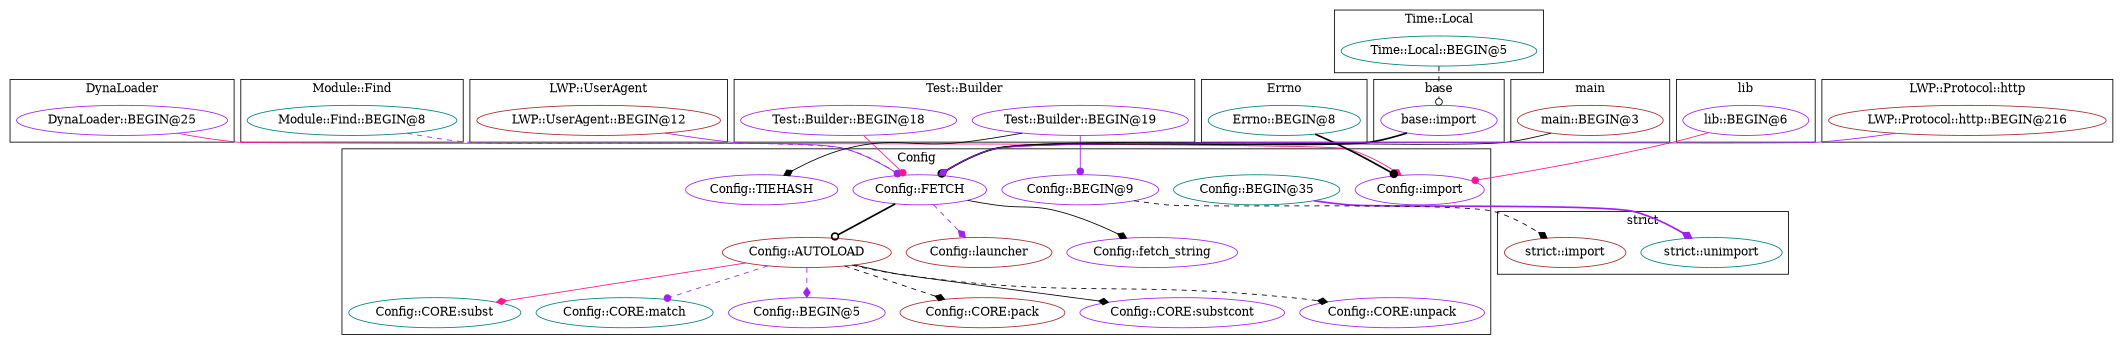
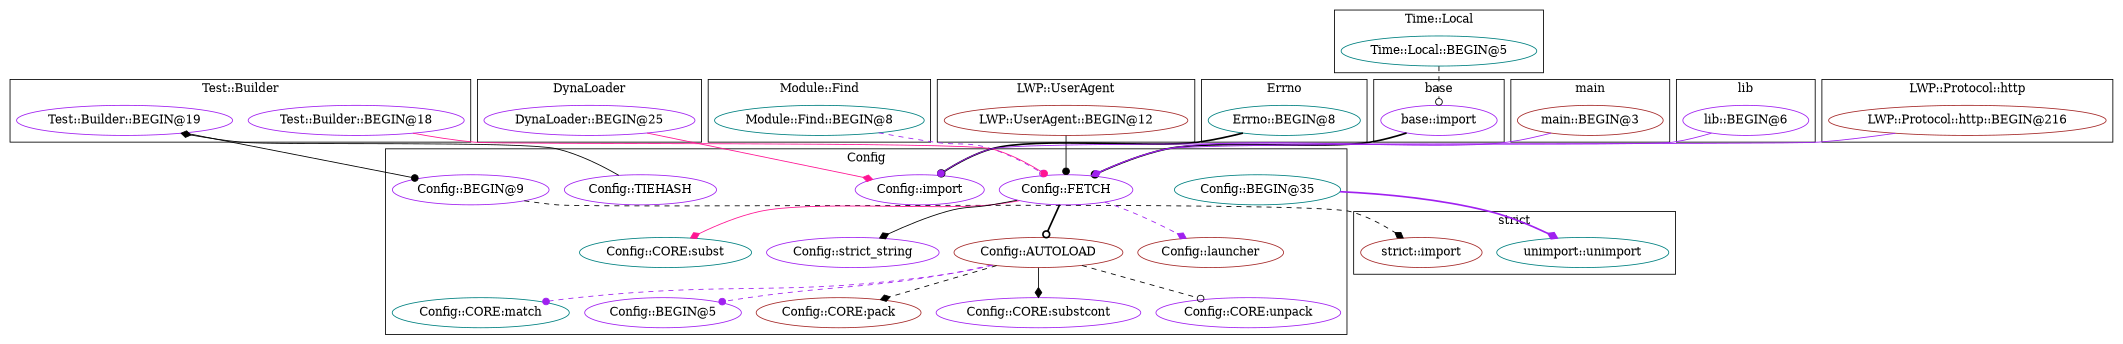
(905, 143) -> (408, 144)
(1247, 143) -> (1325, 143)
(782, 144) -> (1066, 154)
(1080, 154) -> (298, 155)
(1594, 159) -> (1326, 144)
(1152, 253) -> (853, 253)
(1712, 253) -> (1583, 253)
(807, 278) -> (859, 286)
(626, 282) -> (858, 206)
(1084, 288) -> (1140, 282)
